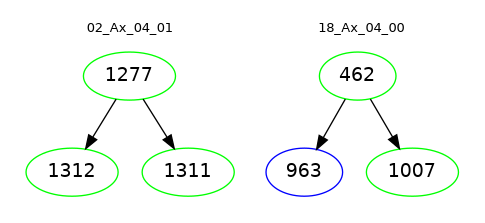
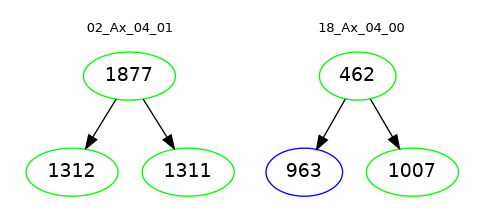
(129, 76) -> (129, 76)
